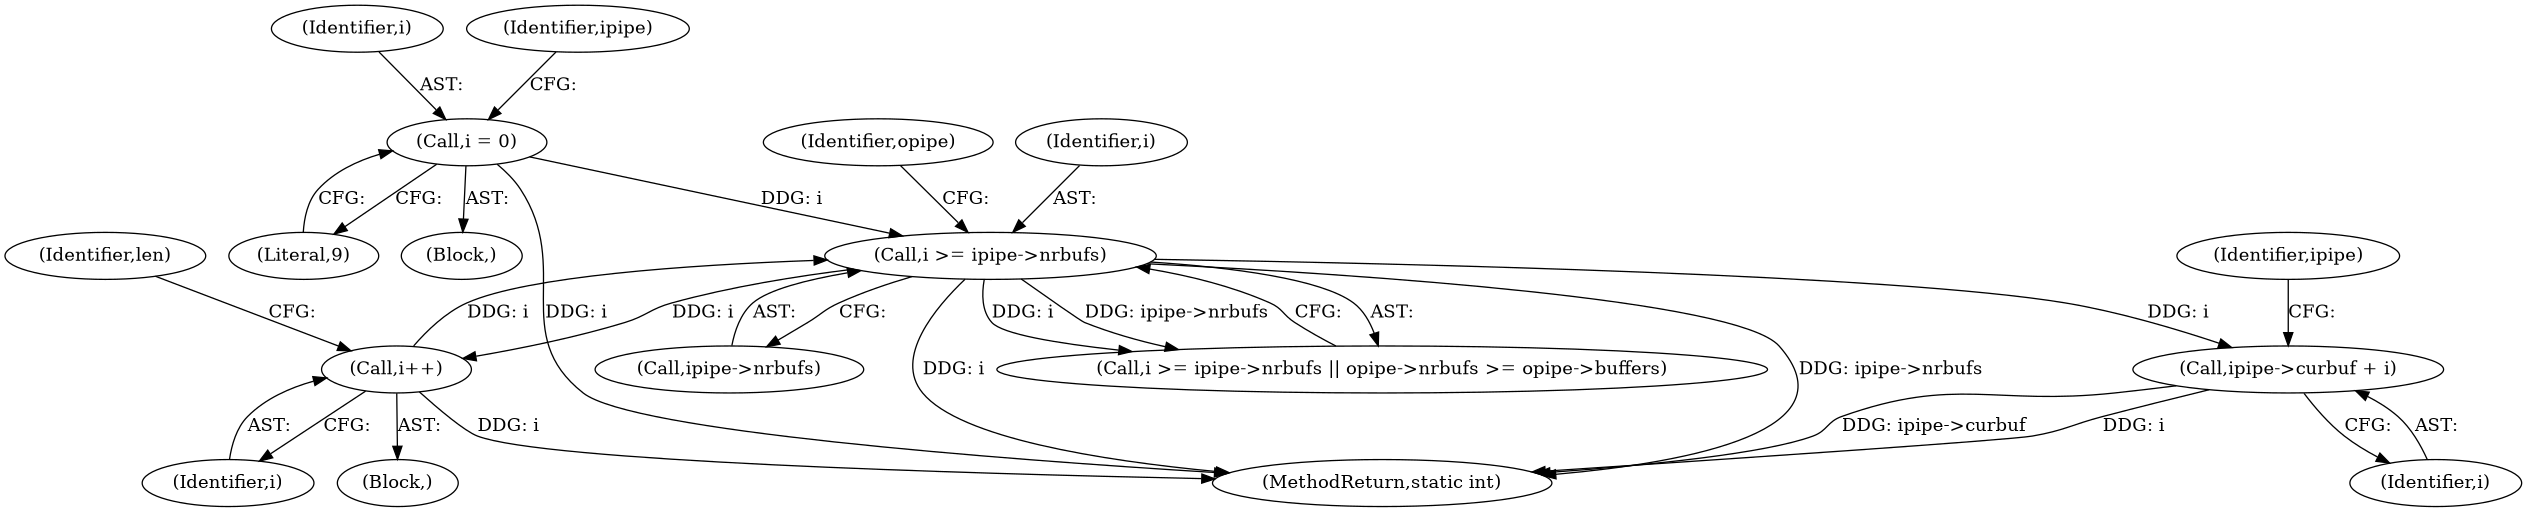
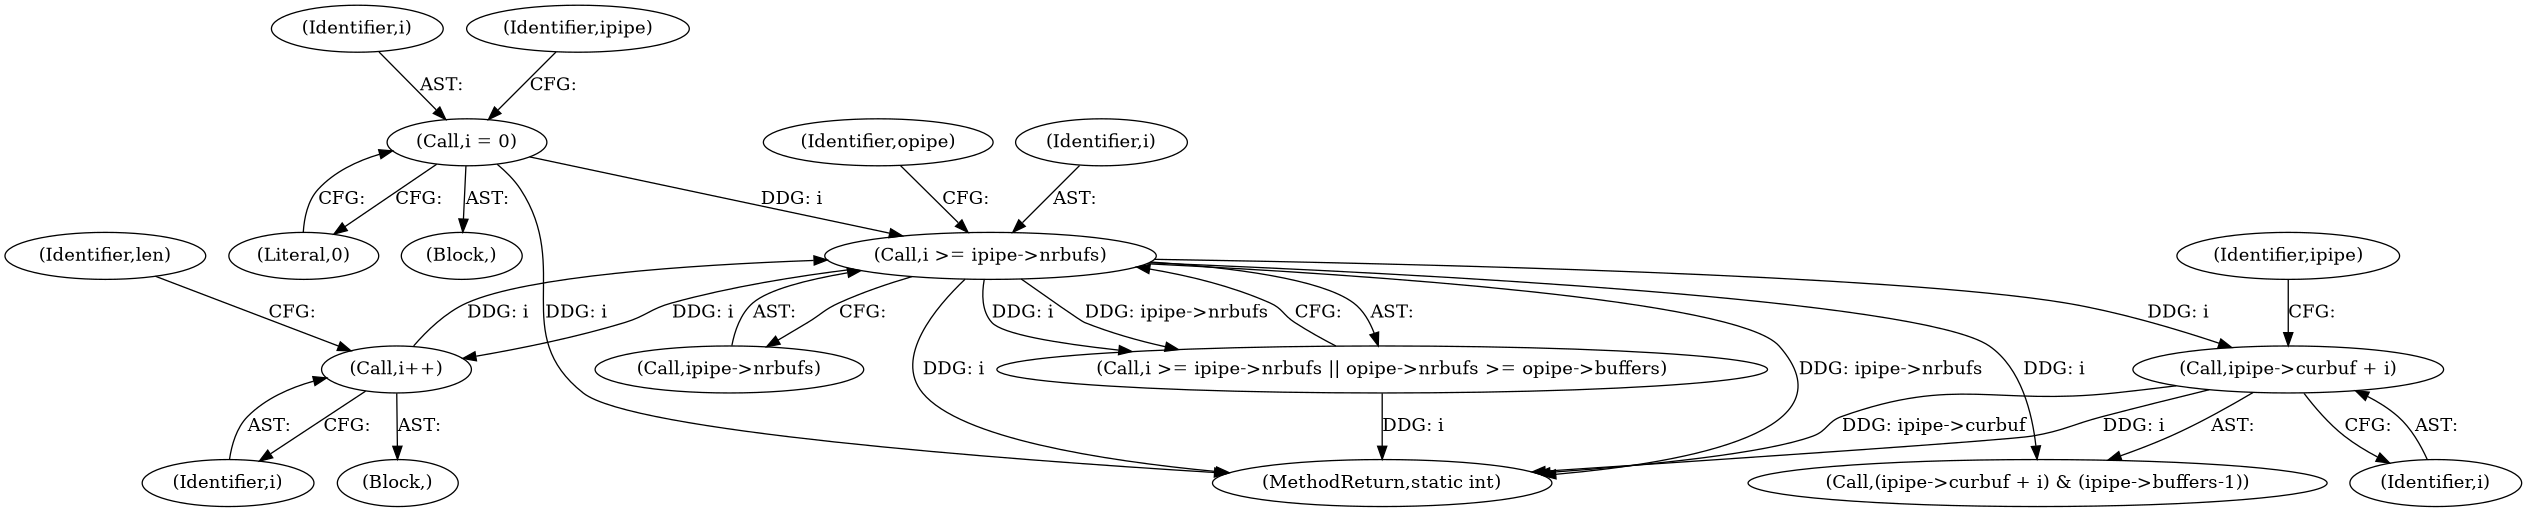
(304, 256) -> (304, 256)
(802, 466) -> (1382, 420)
none -> (2038, 483)
